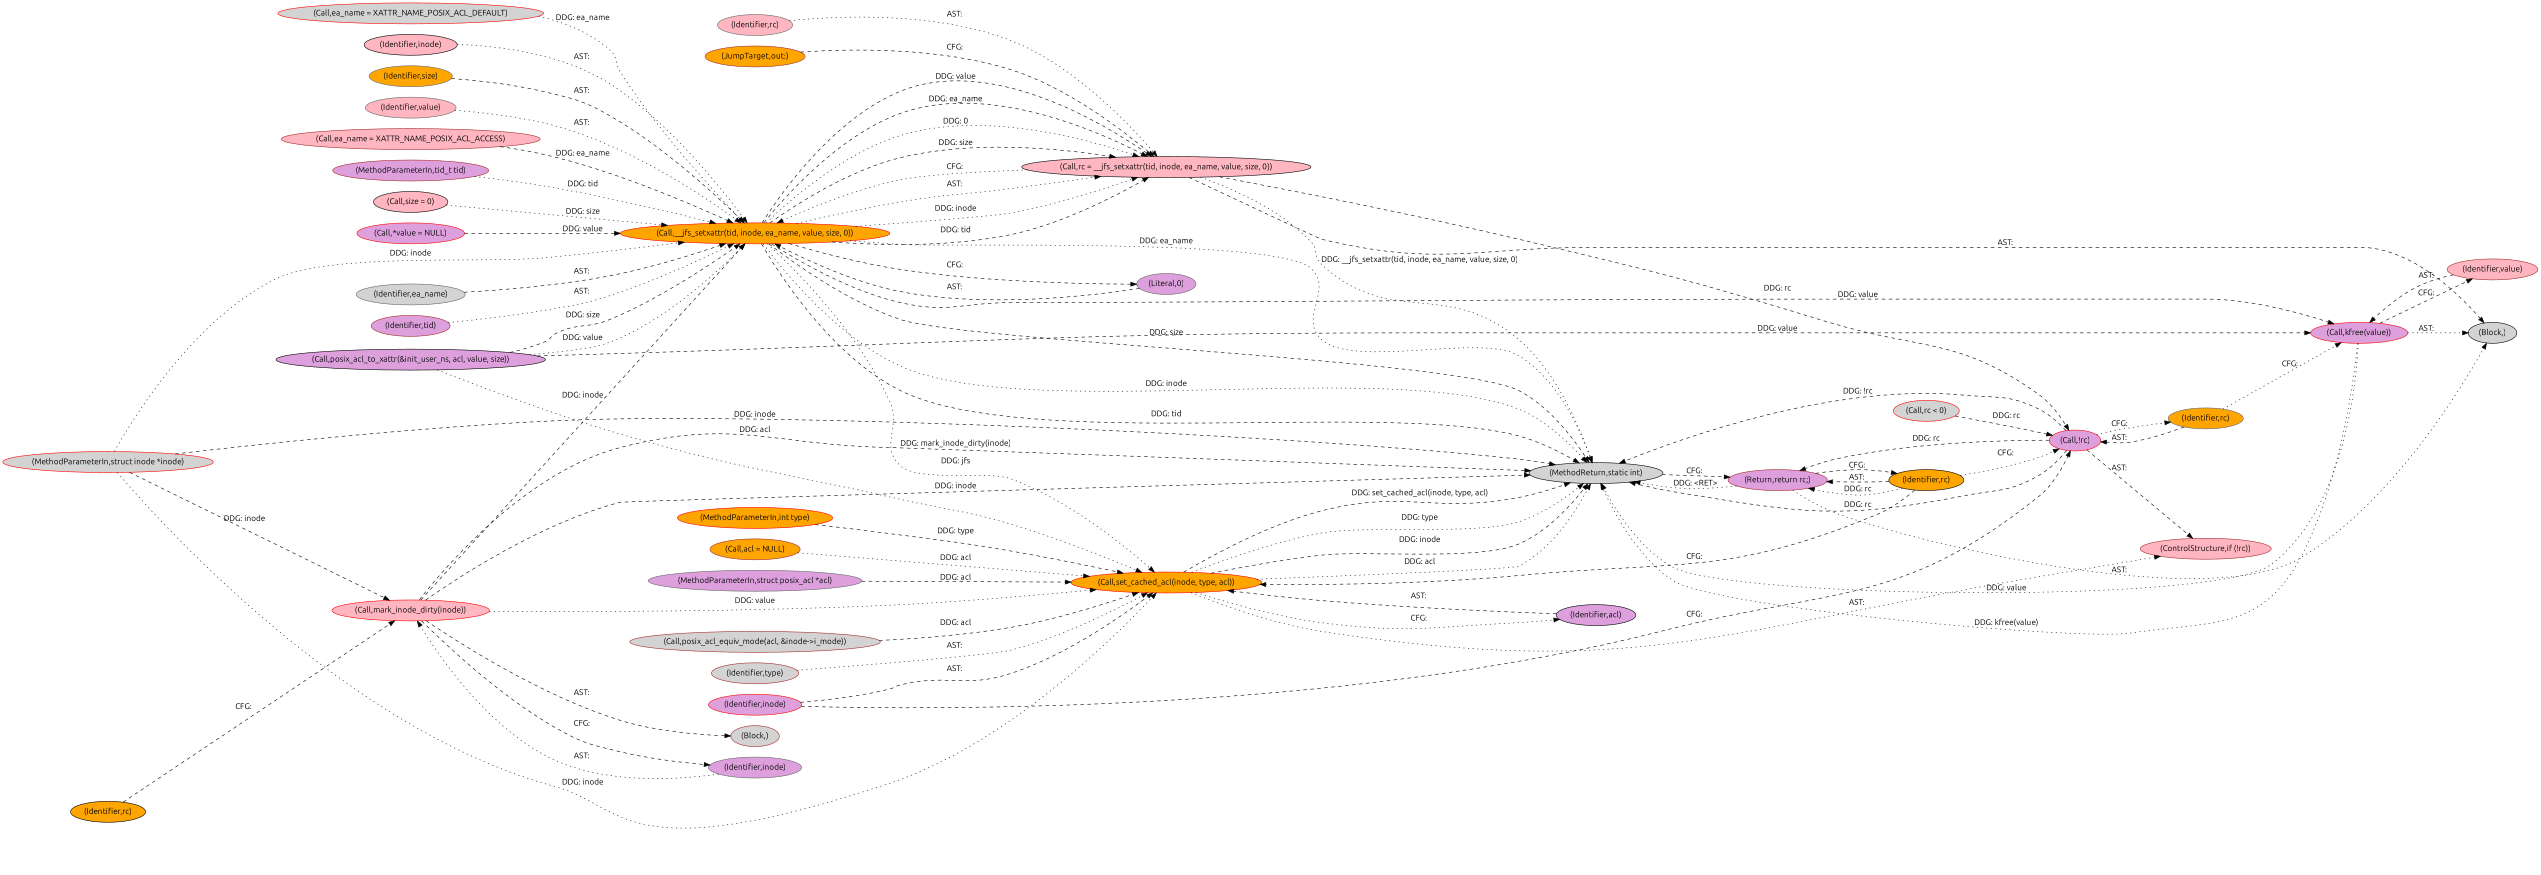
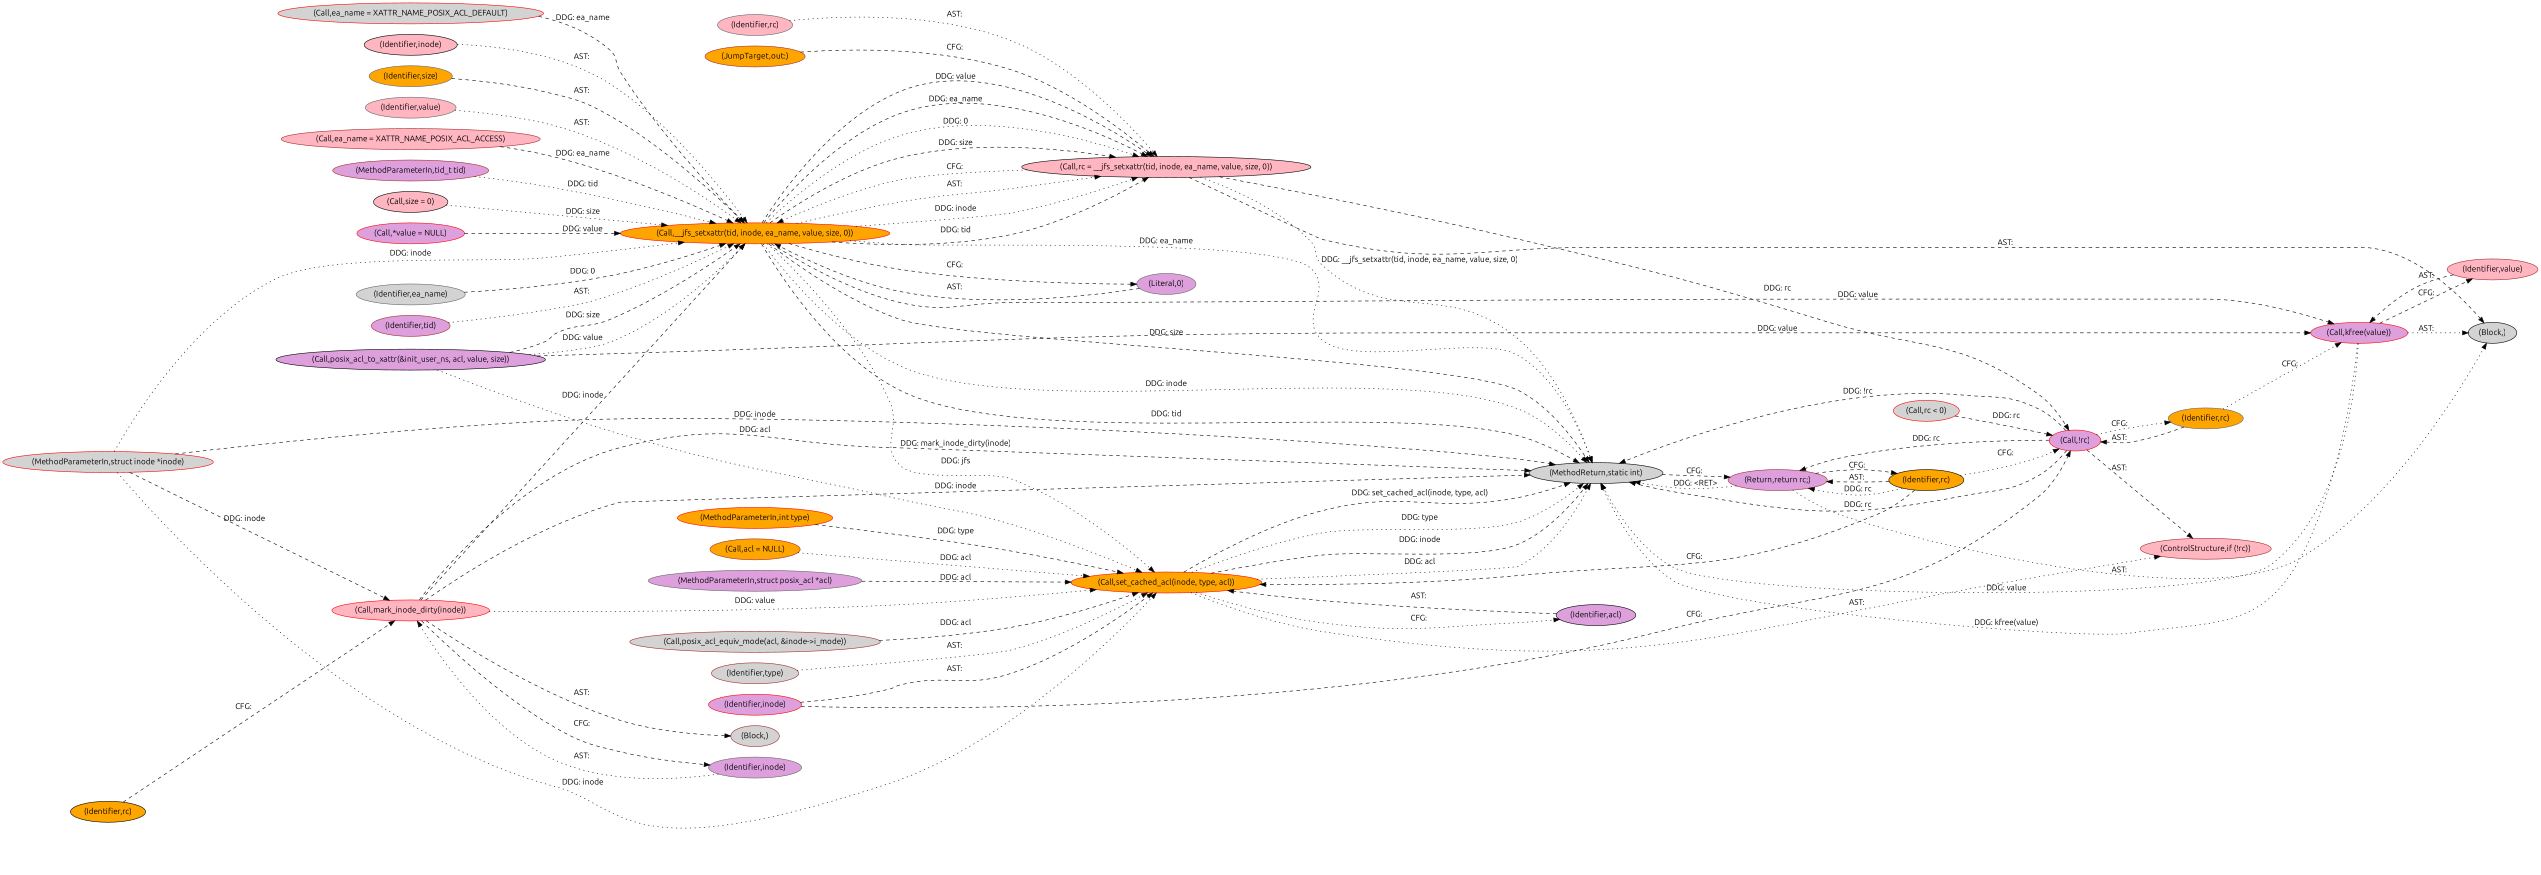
(640, 101) -> (640, 101)
(583, 271) -> (583, 271)
